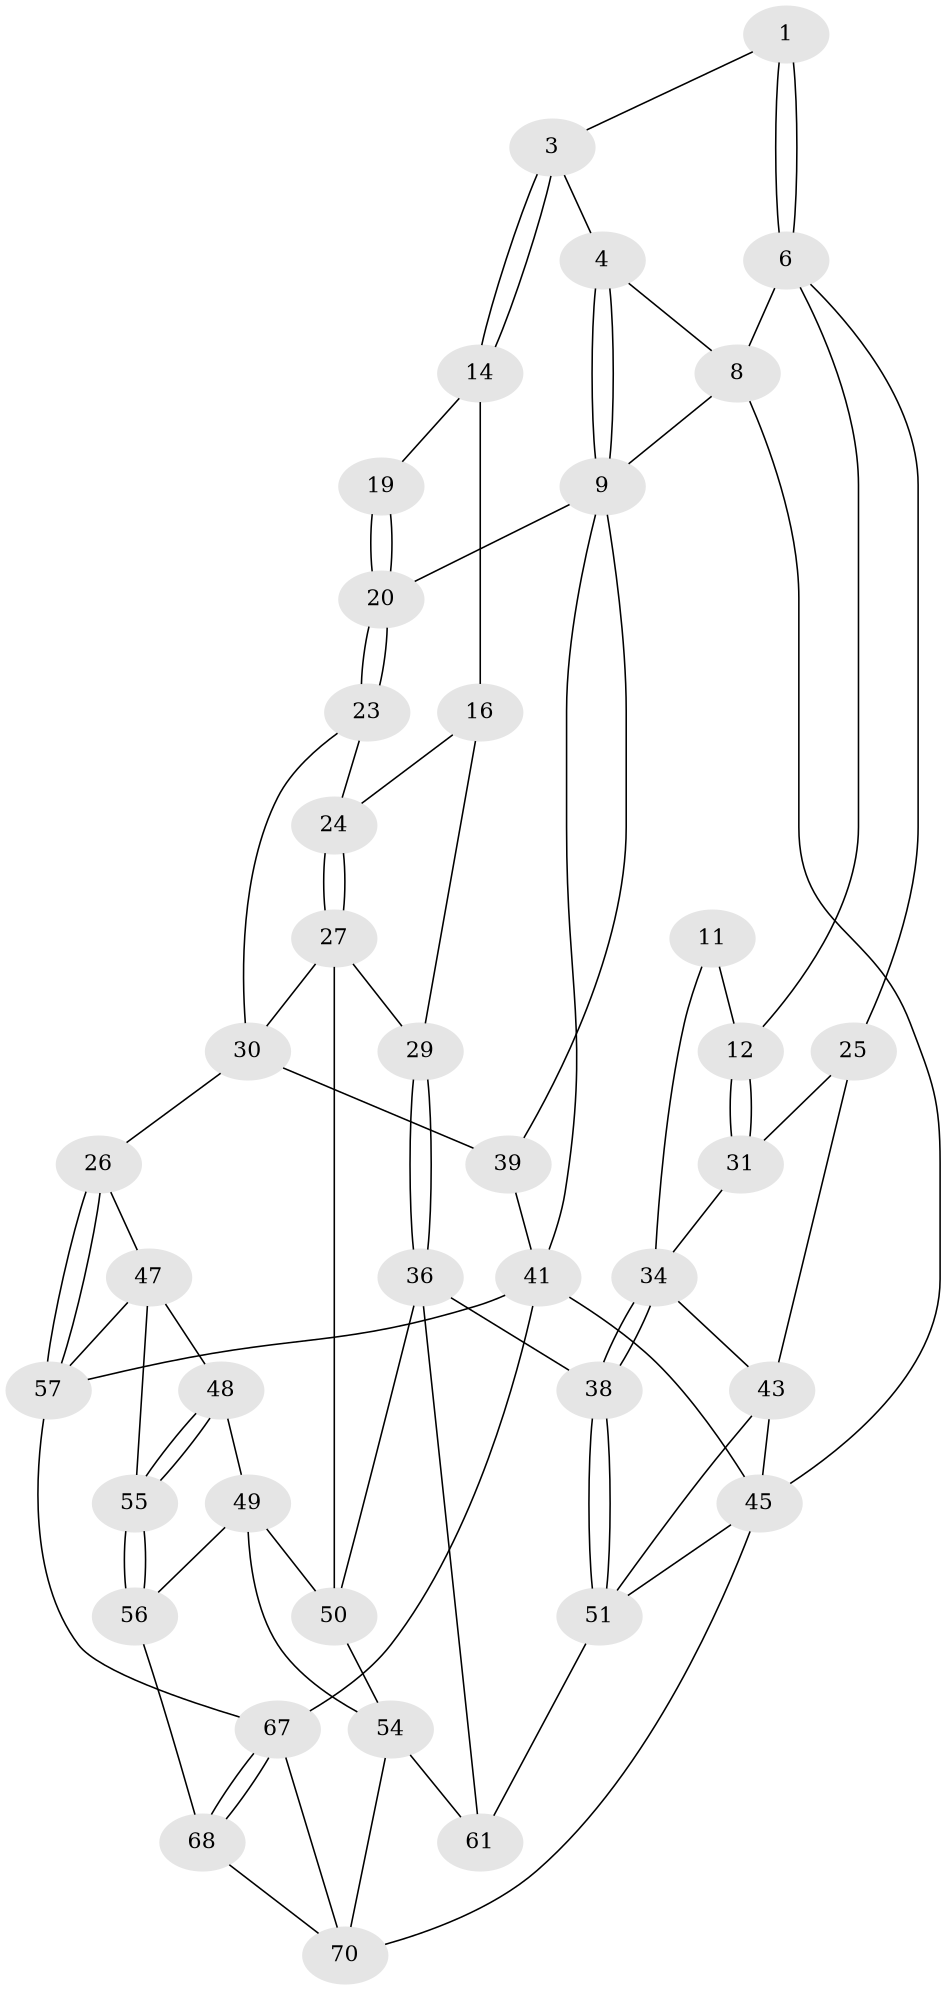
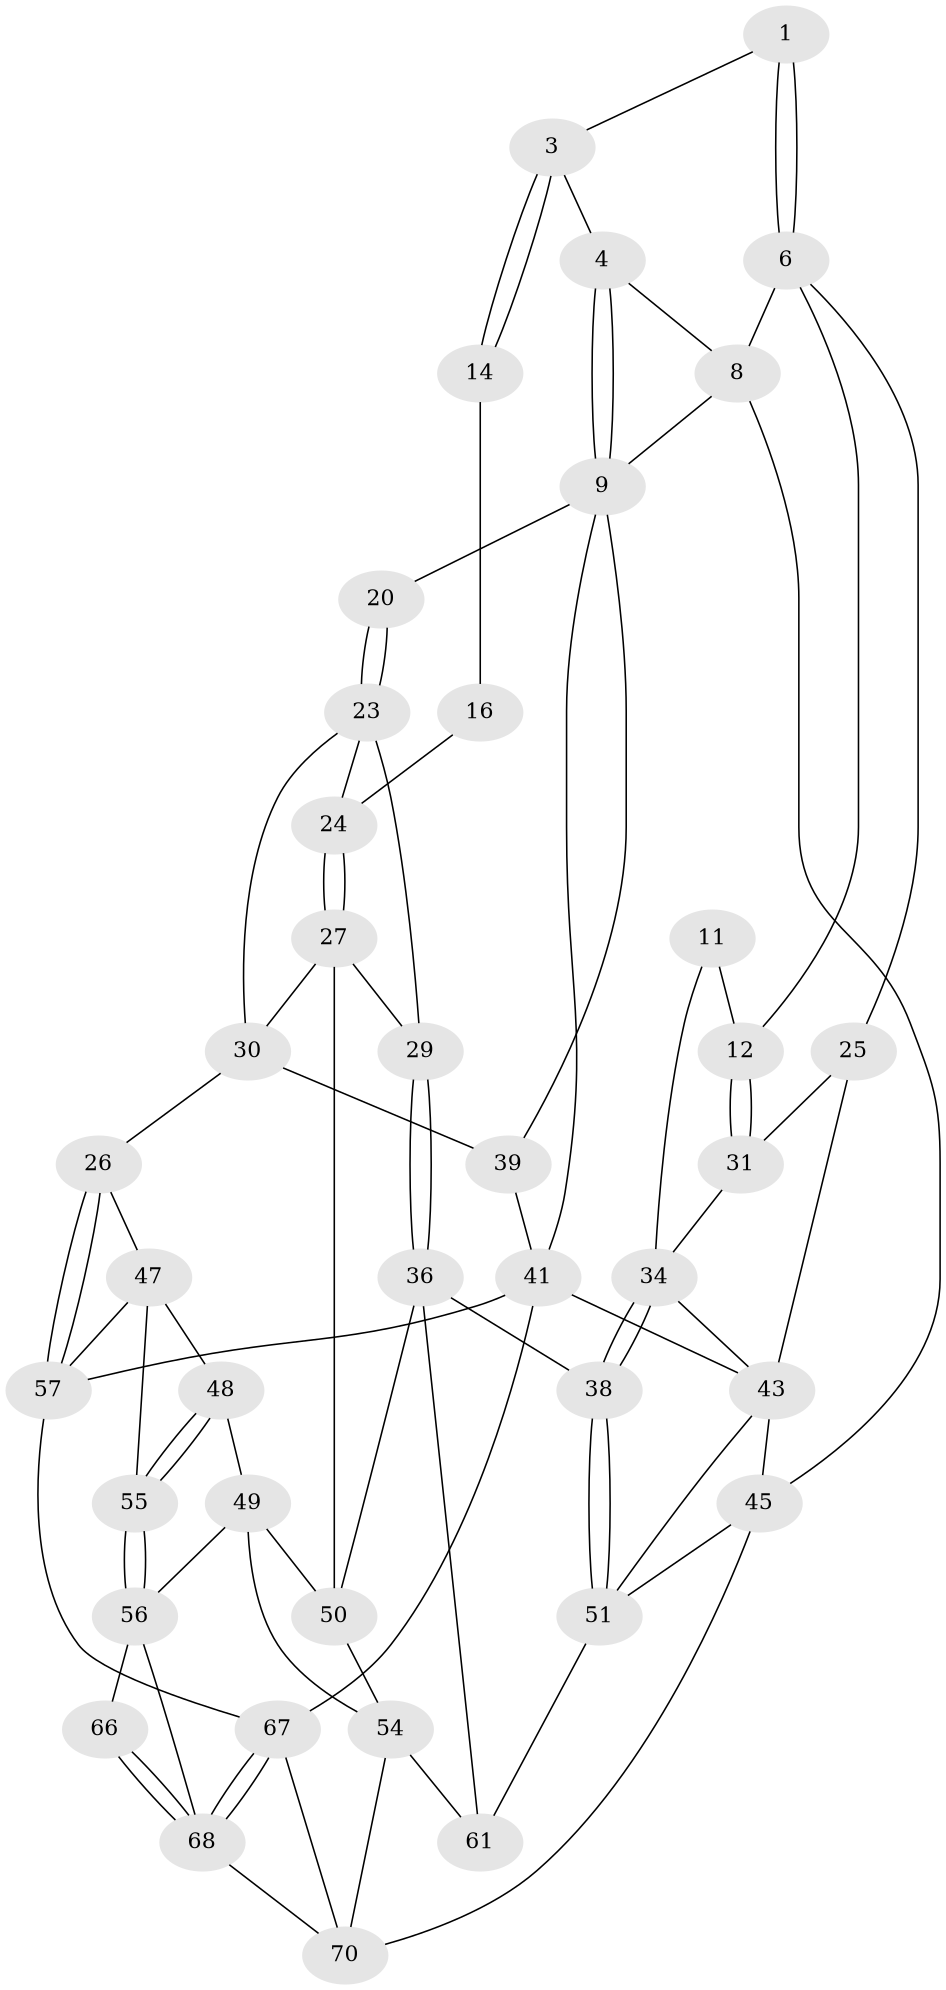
(381, 487) -> none
(450, 882) -> (404, 881)
(669, 1375) -> (655, 1334)
none -> (105, 1730)
